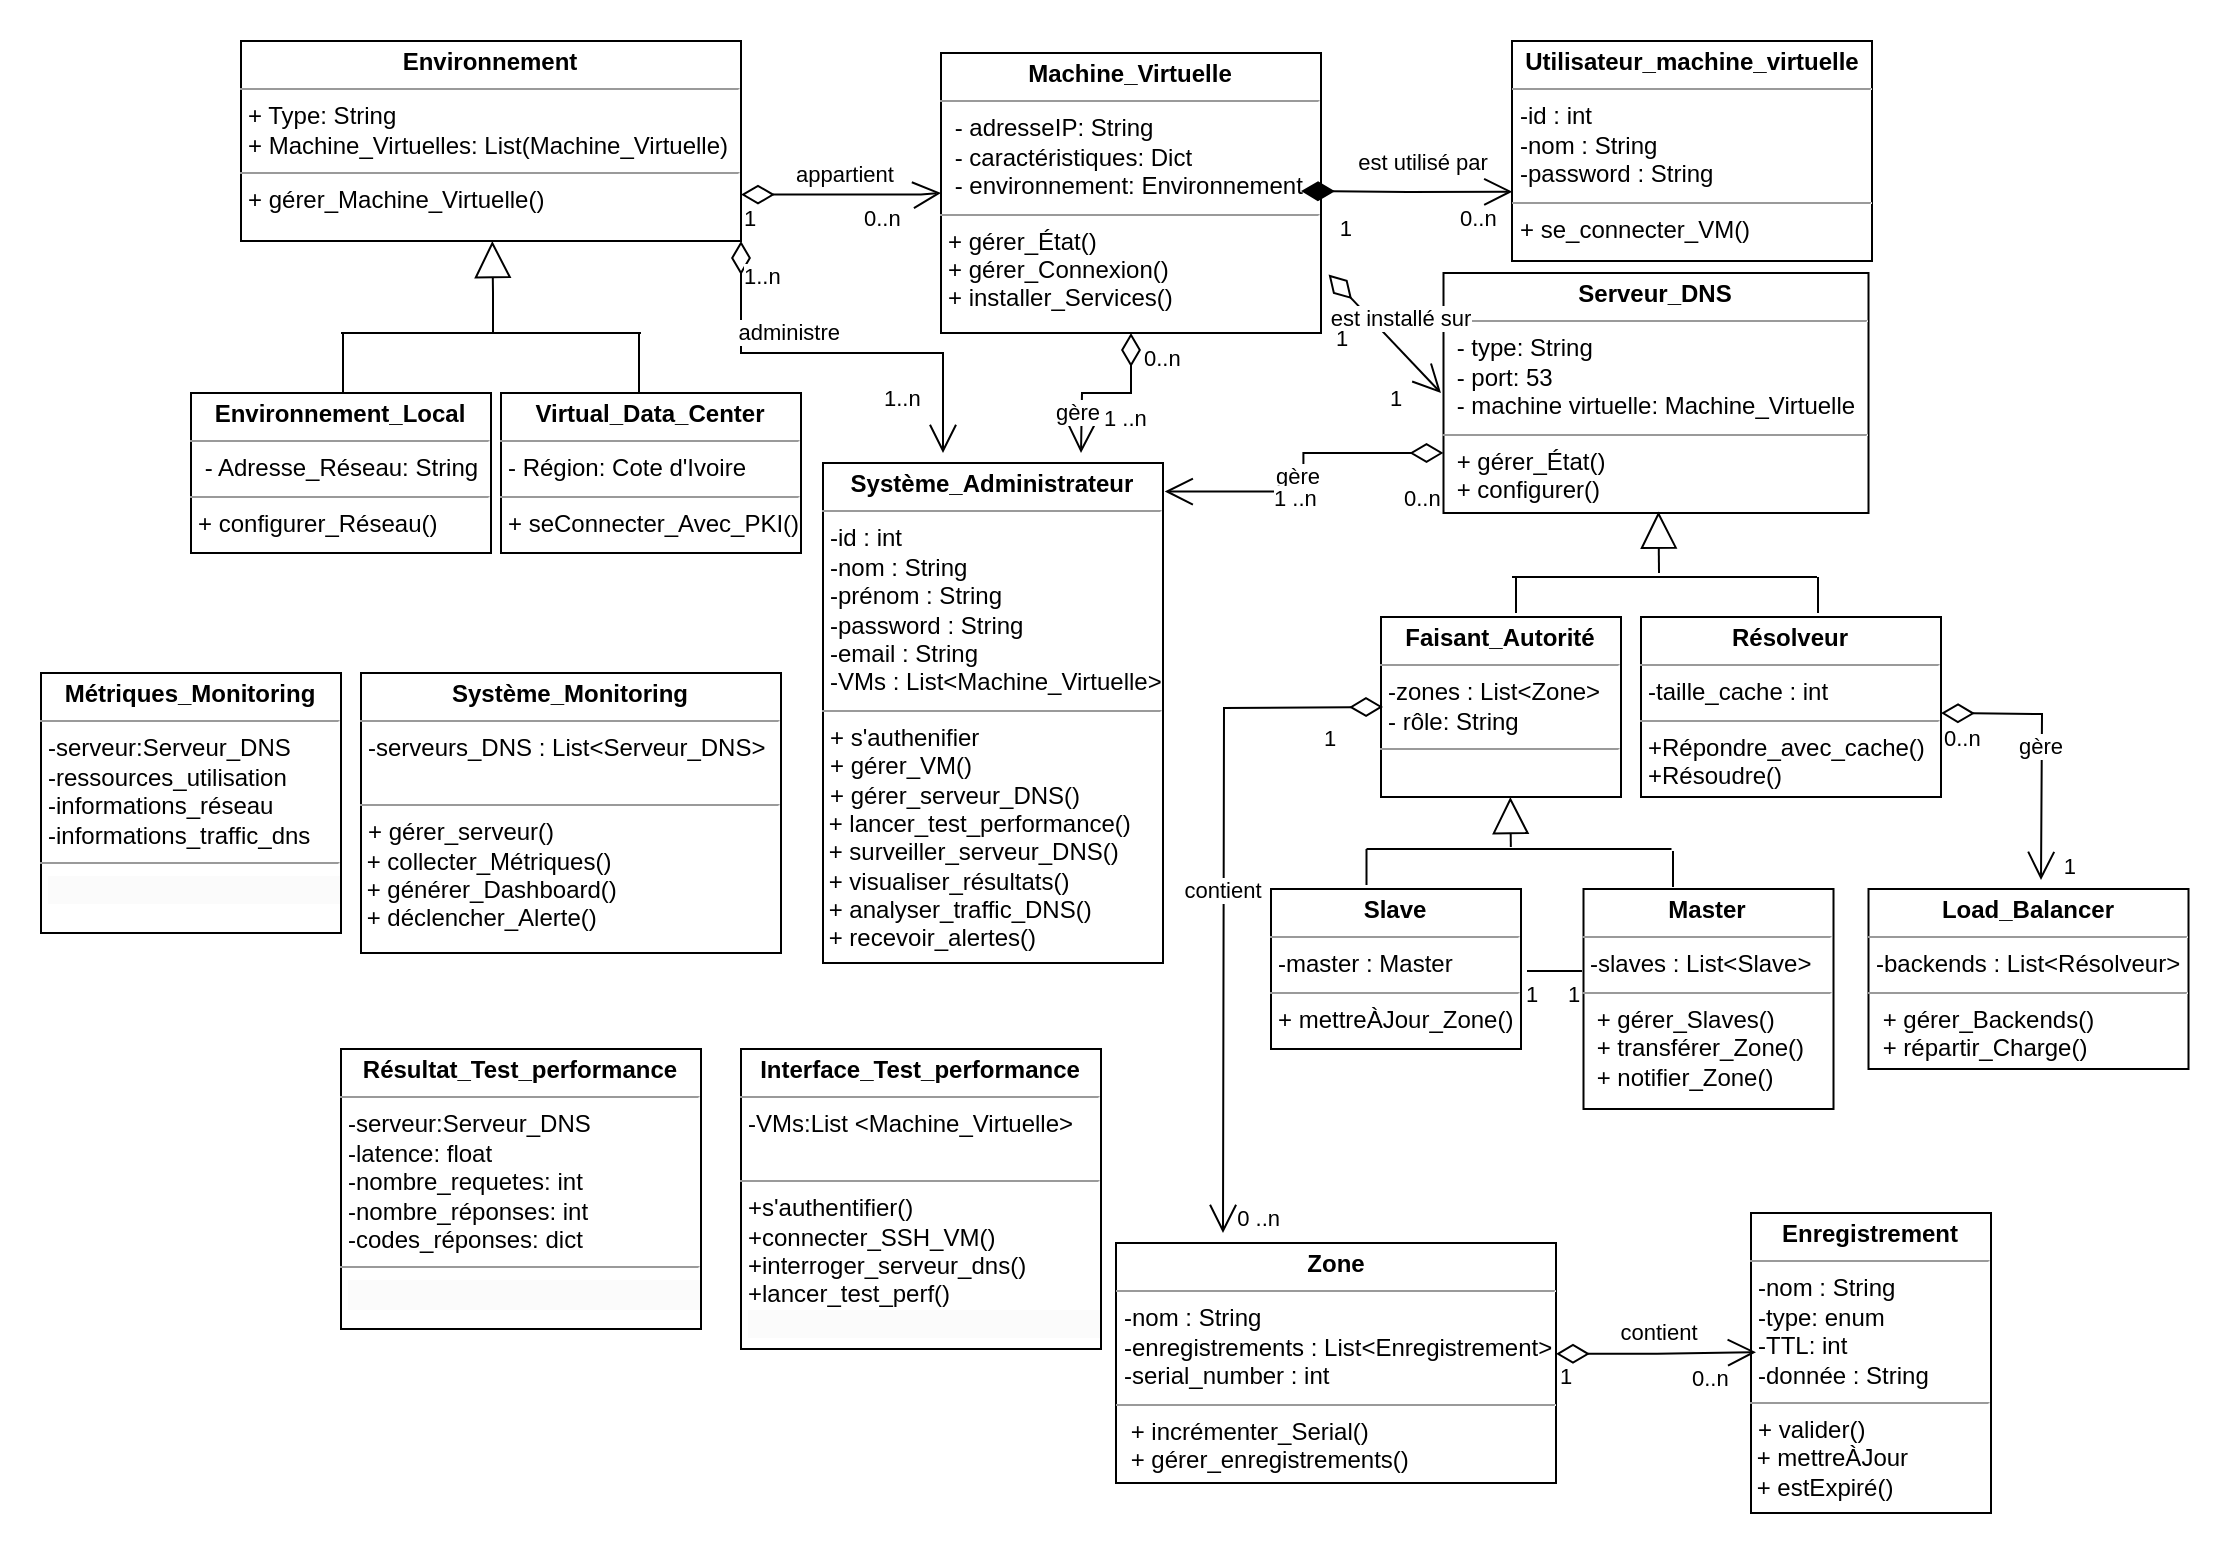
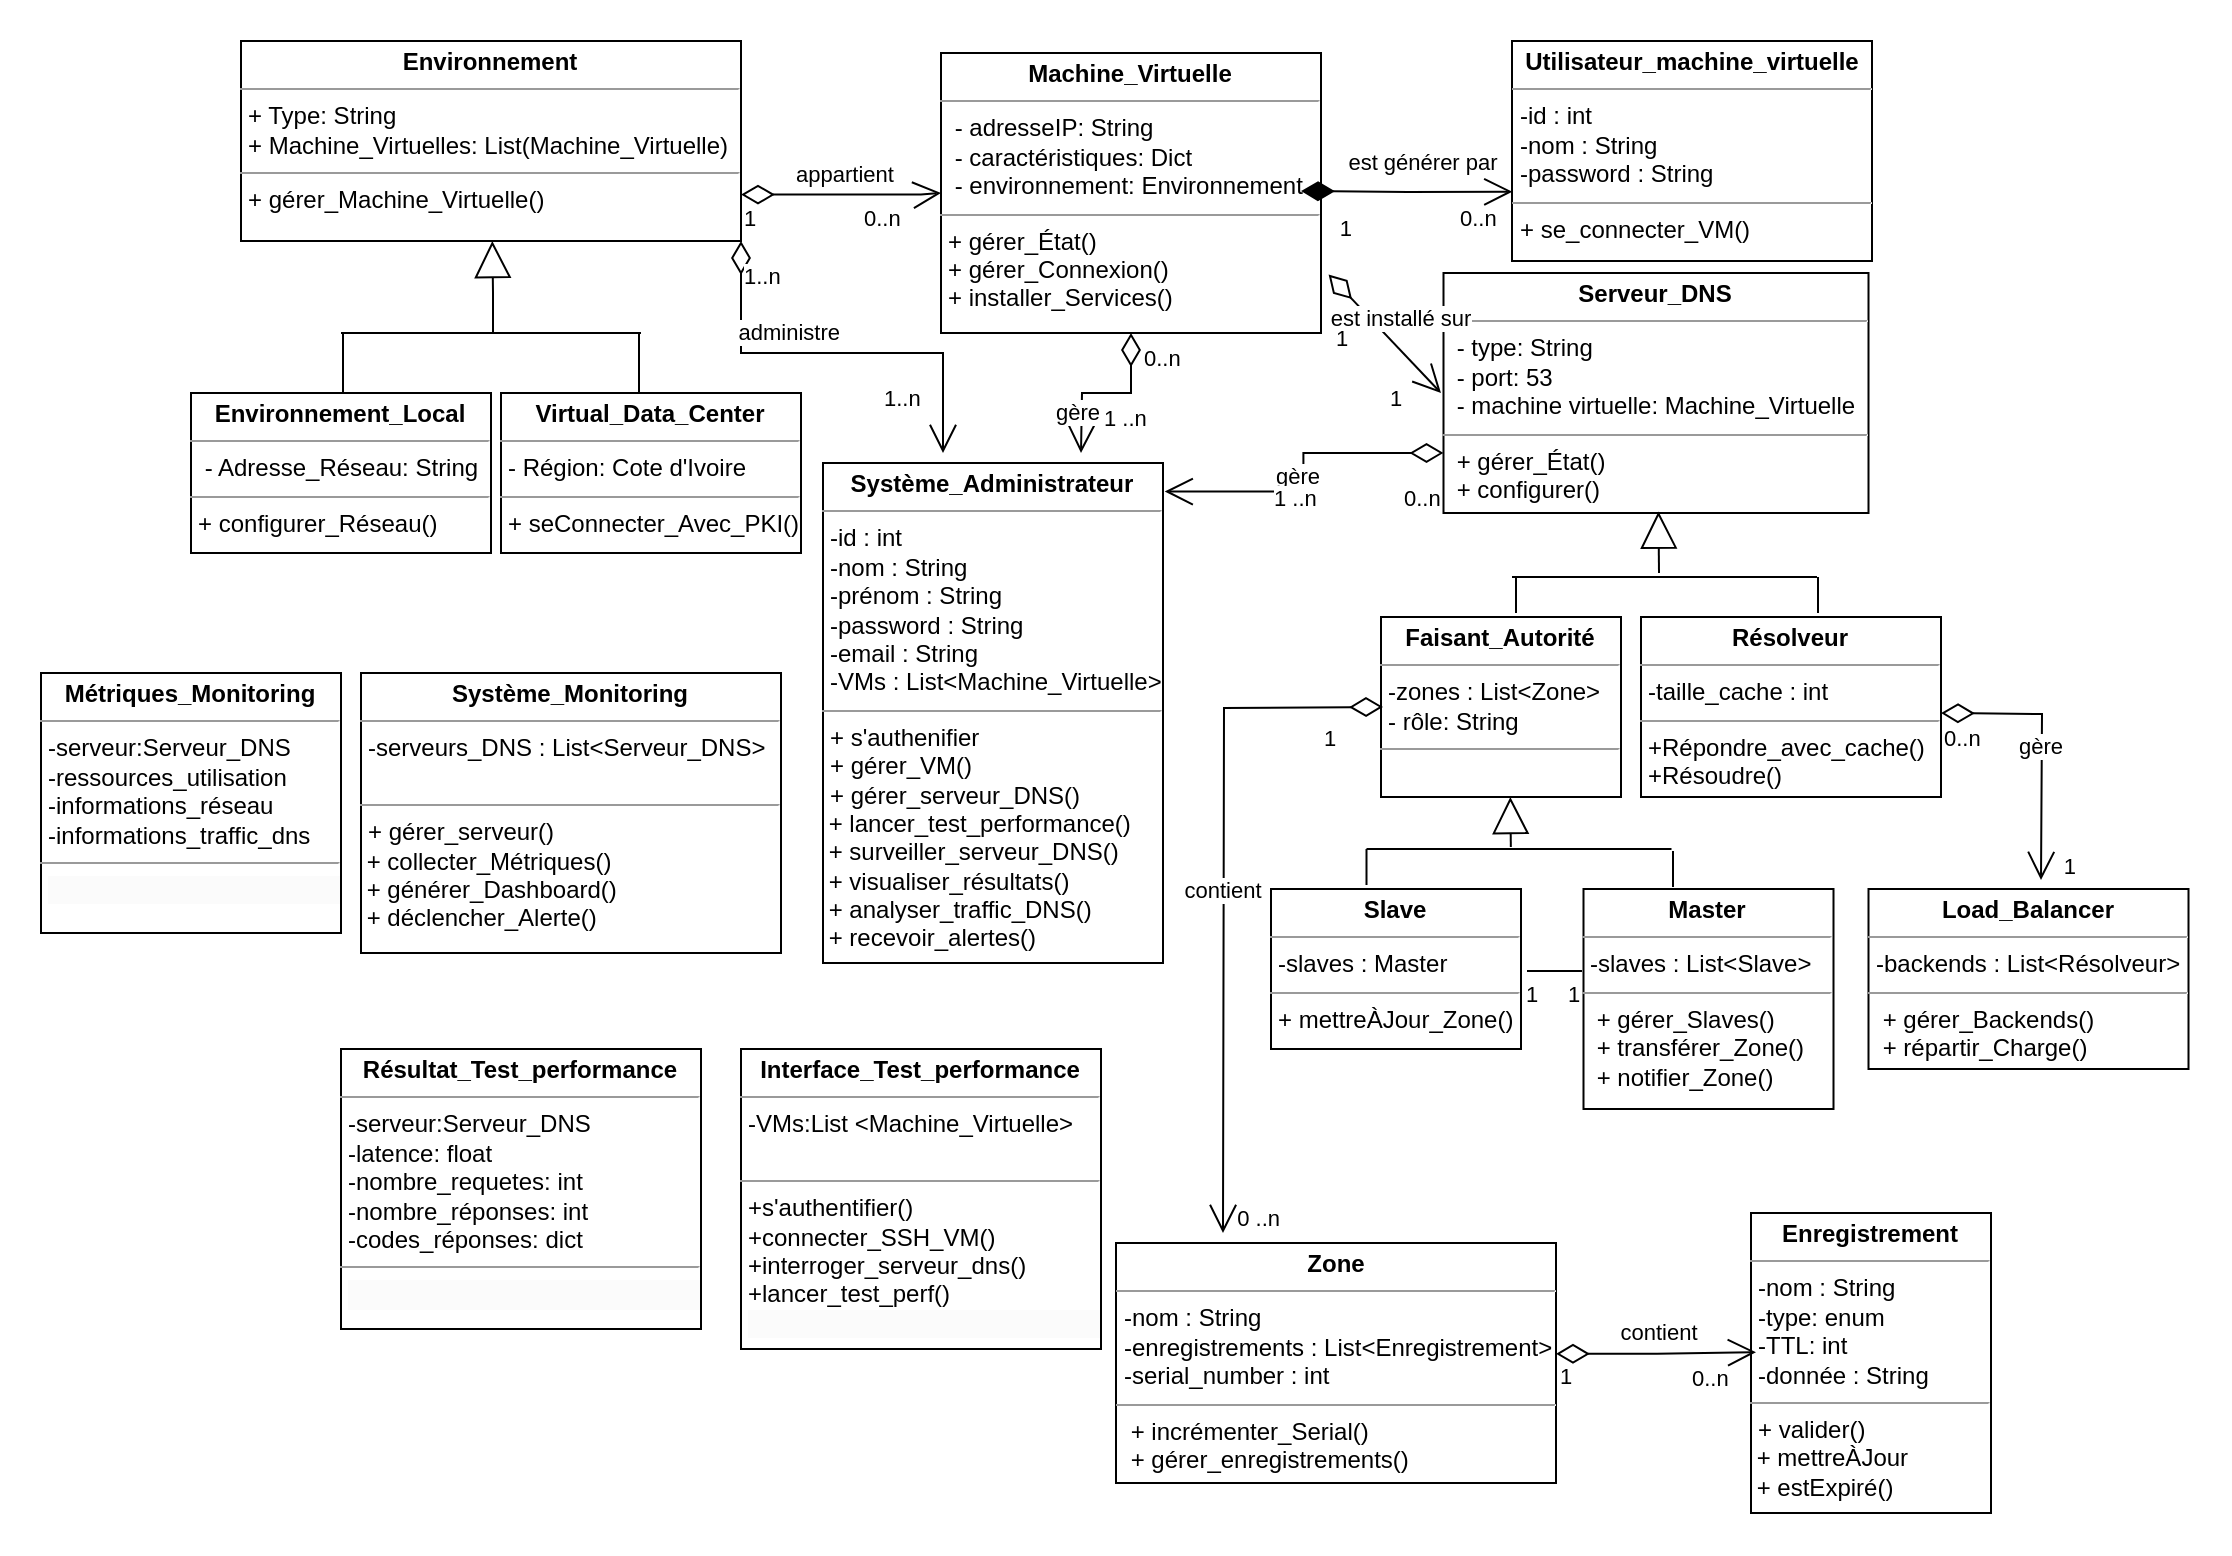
(1424, 163) -> (1424, 163)
(1405, 932) -> (1405, 932)
